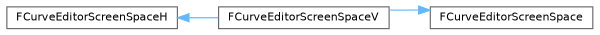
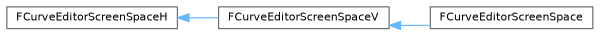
(404, 10) -> (415, 25)
